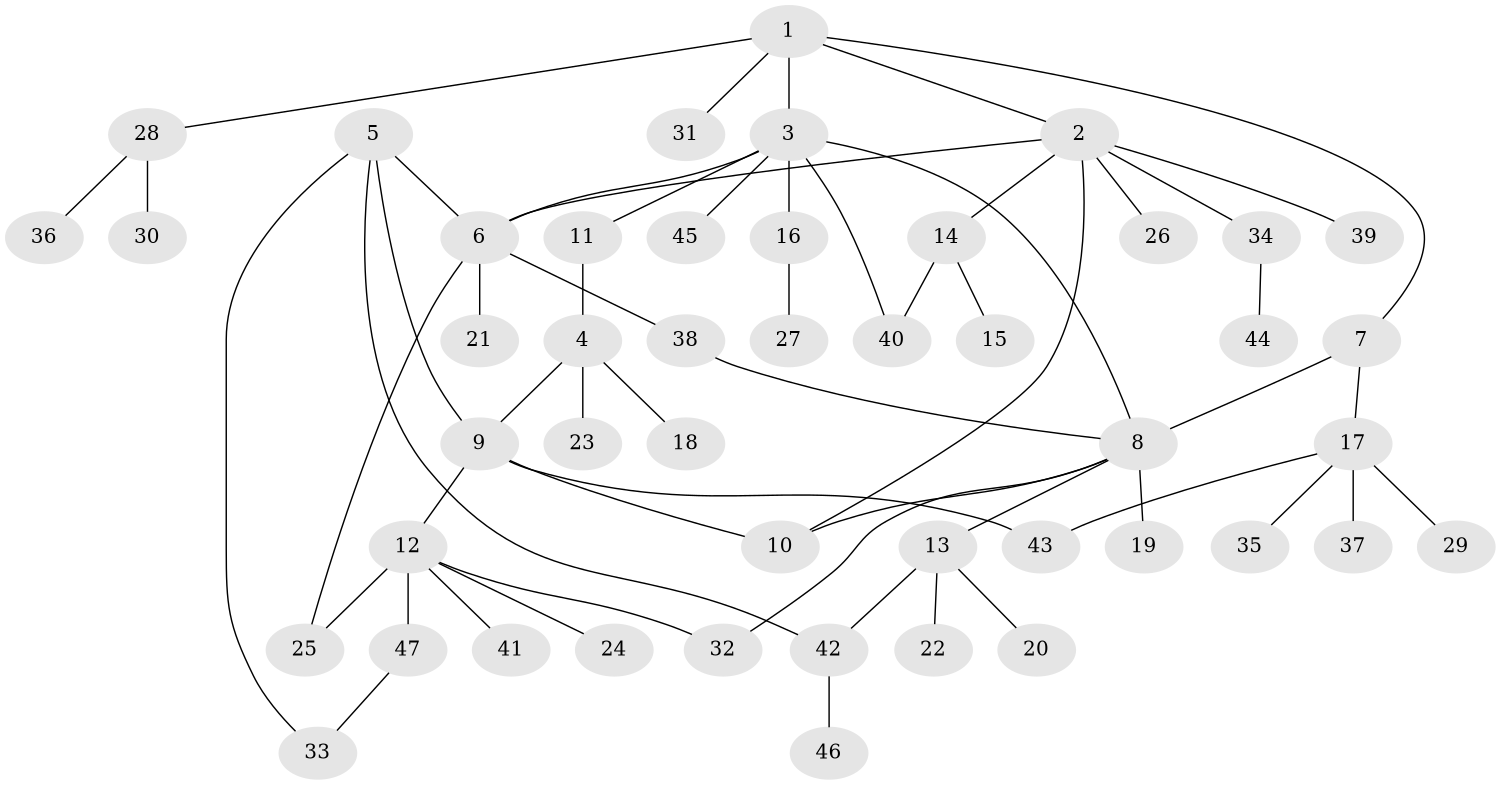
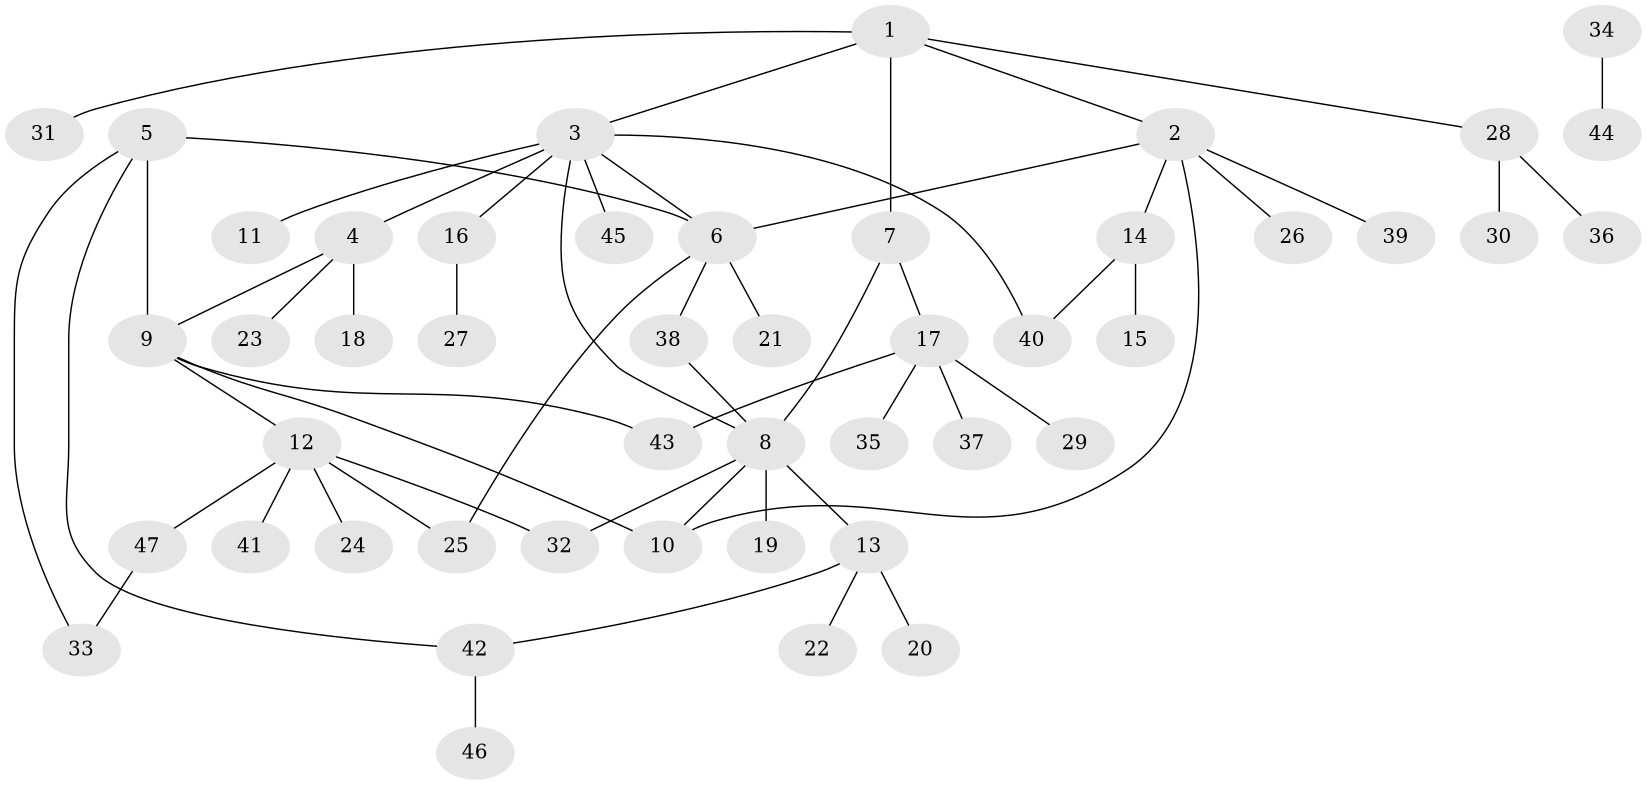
(1170, 186) -> none
(583, 279) -> (464, 185)
